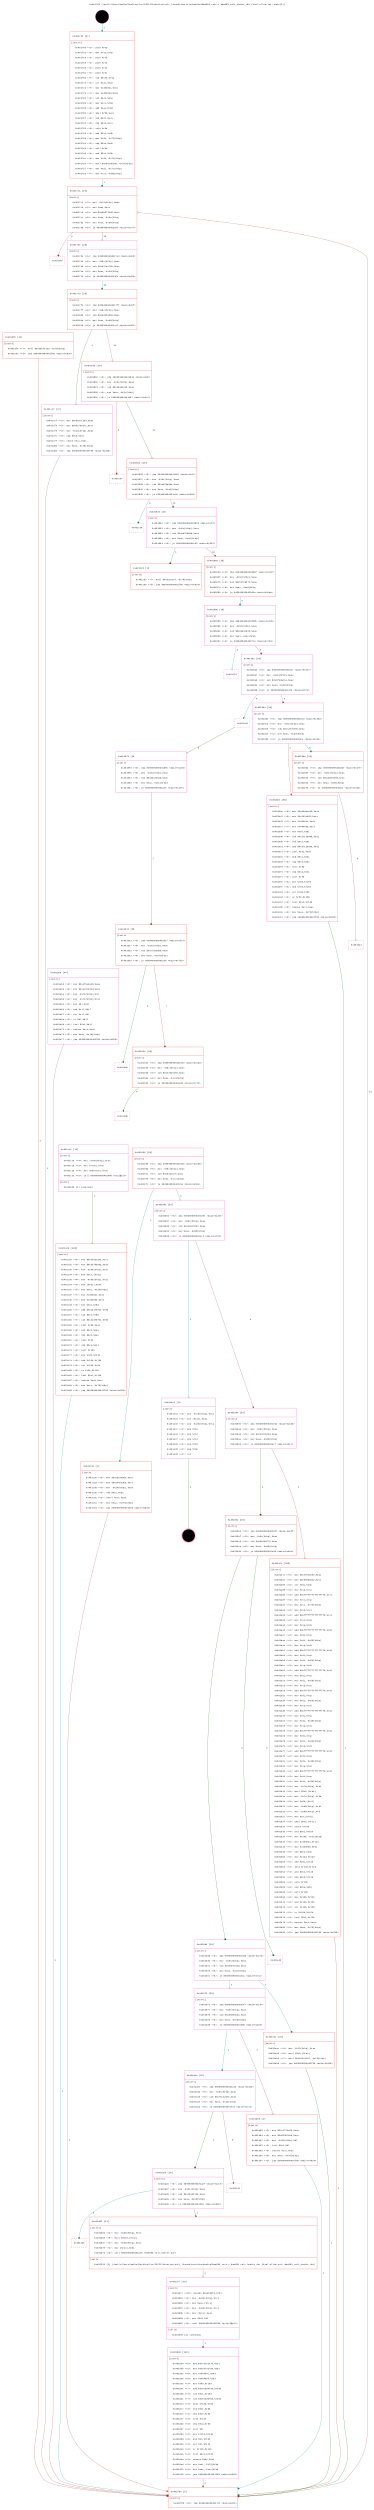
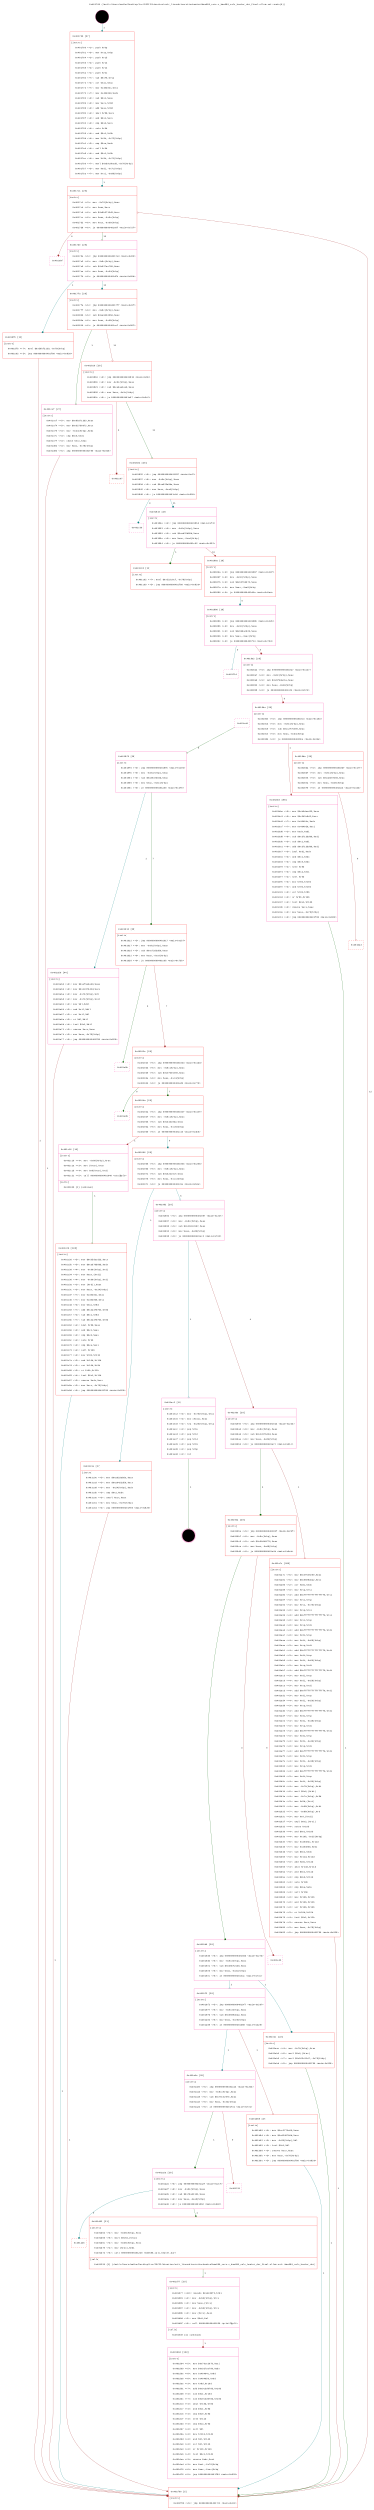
none -> (56, 304)
(250, 705) -> none
(307, 747) -> none
none -> (120, 879)
none -> (168, 1116)
(244, 1756) -> (244, 1756)
(203, 2482) -> none
